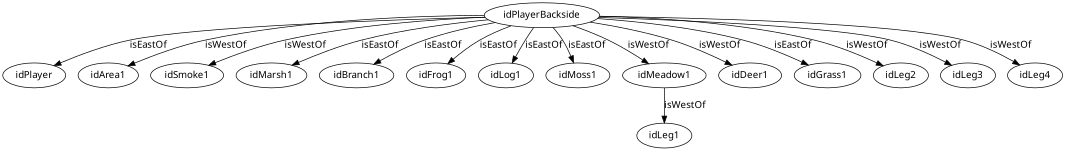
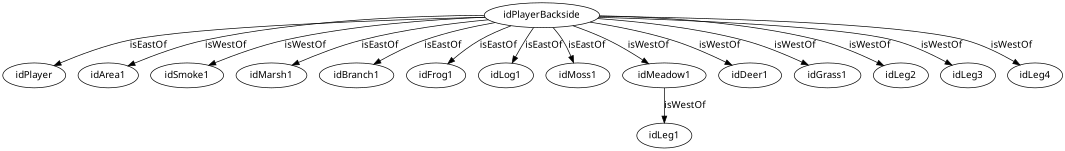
(793, 45) -> (795, 45)
